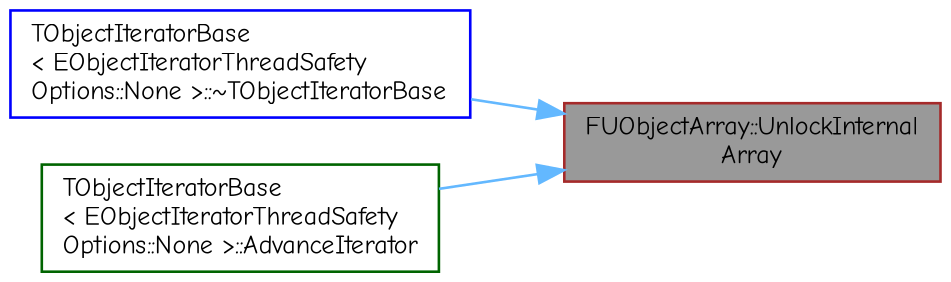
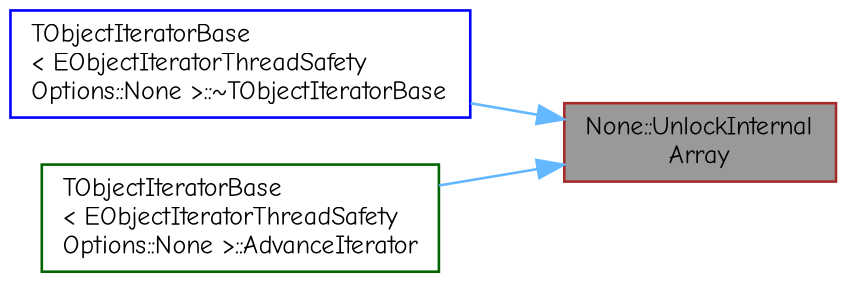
(752, 142) -> (700, 142)
